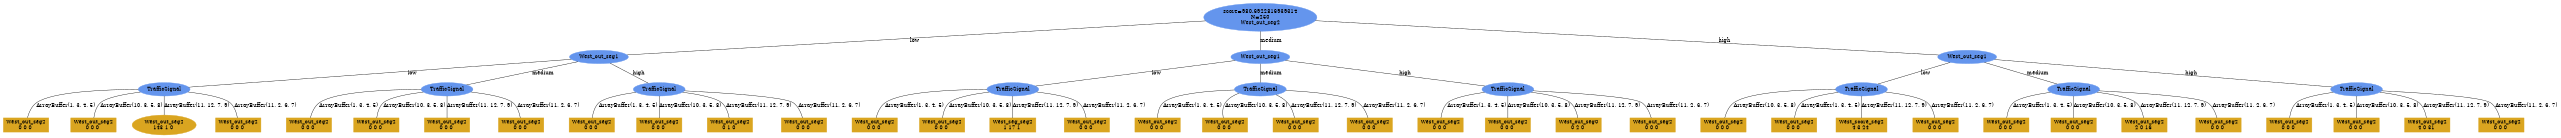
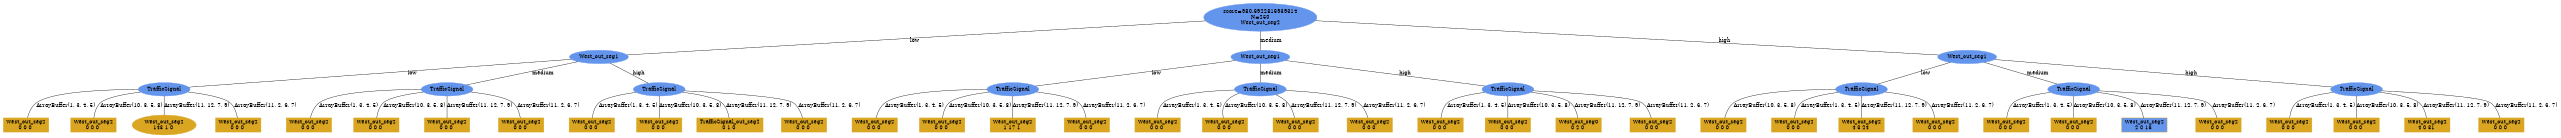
(730, 125) -> (730, 125)
(1013, 125) -> (1013, 125)
(1861, 125) -> (1861, 125)
(2144, 125) -> (2144, 125)
